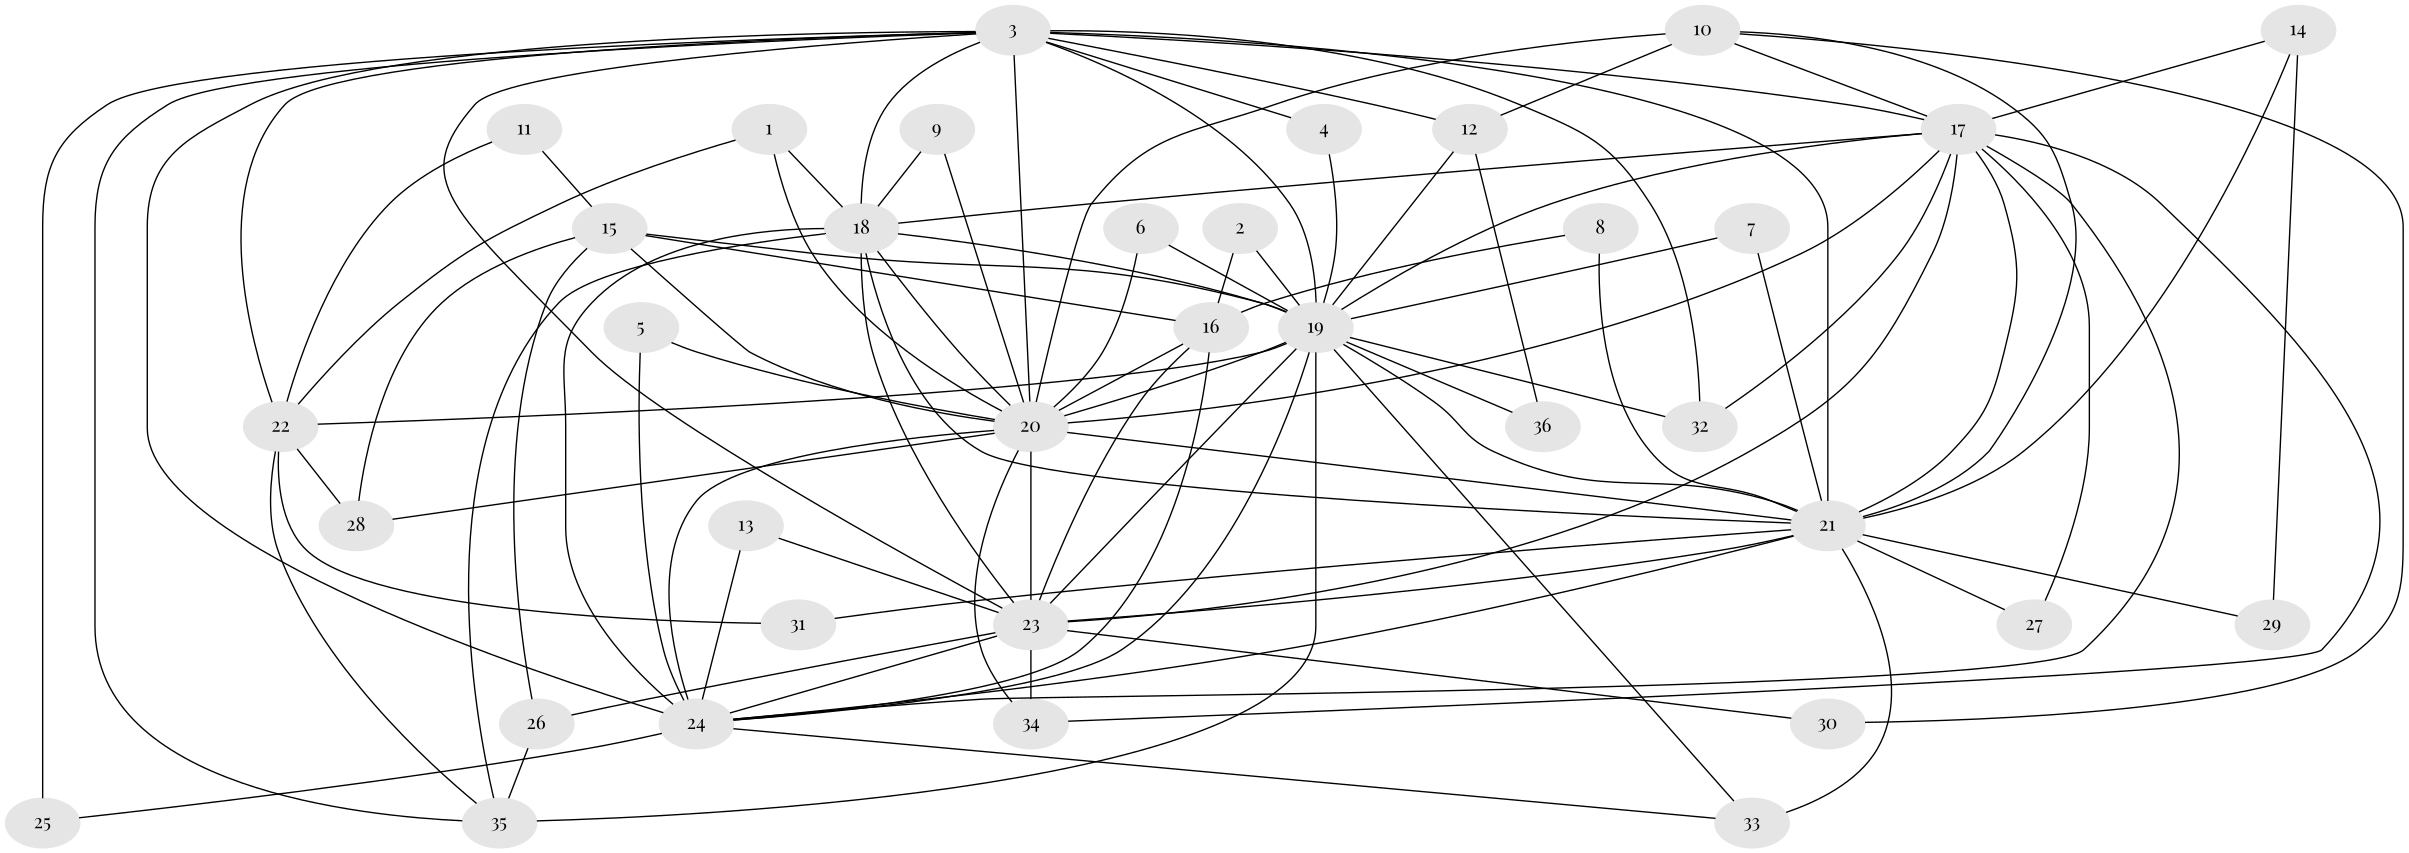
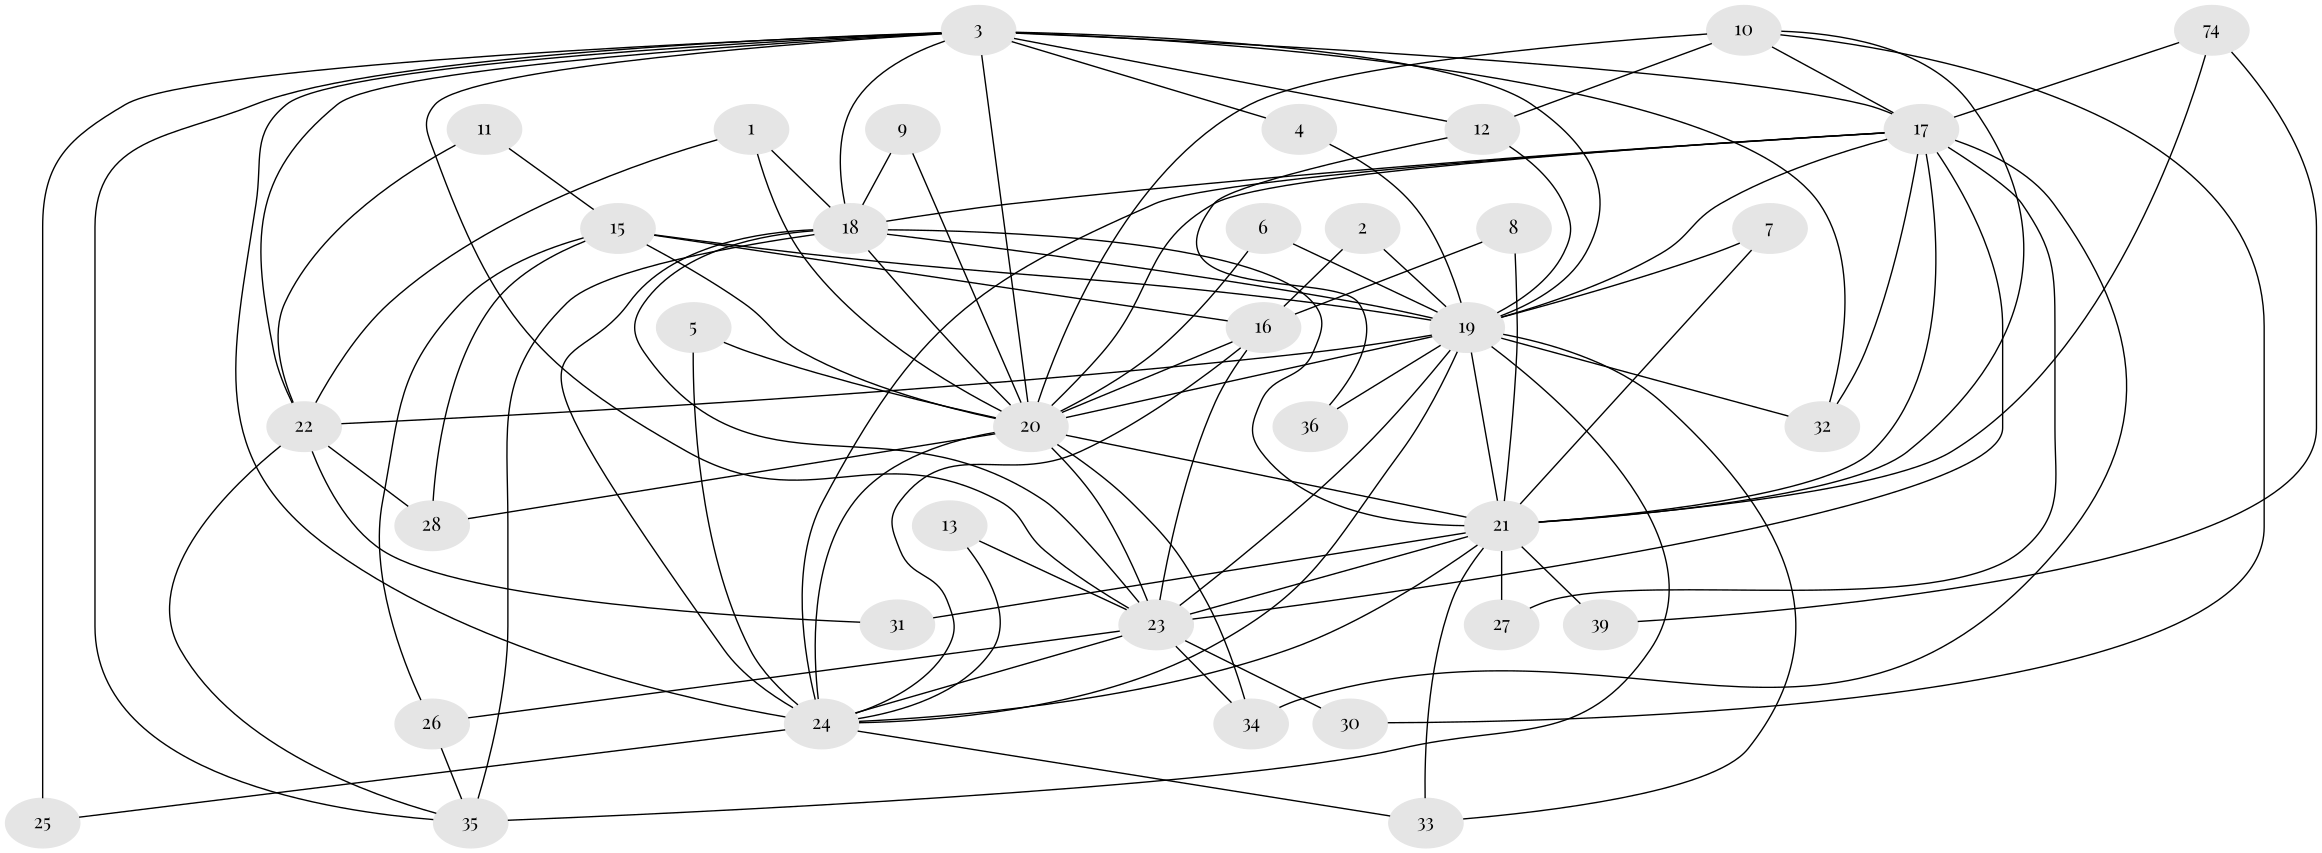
(2299, 30) -> (2212, 30)
(1600, 91) -> none
(2272, 625) -> (1601, 625)
